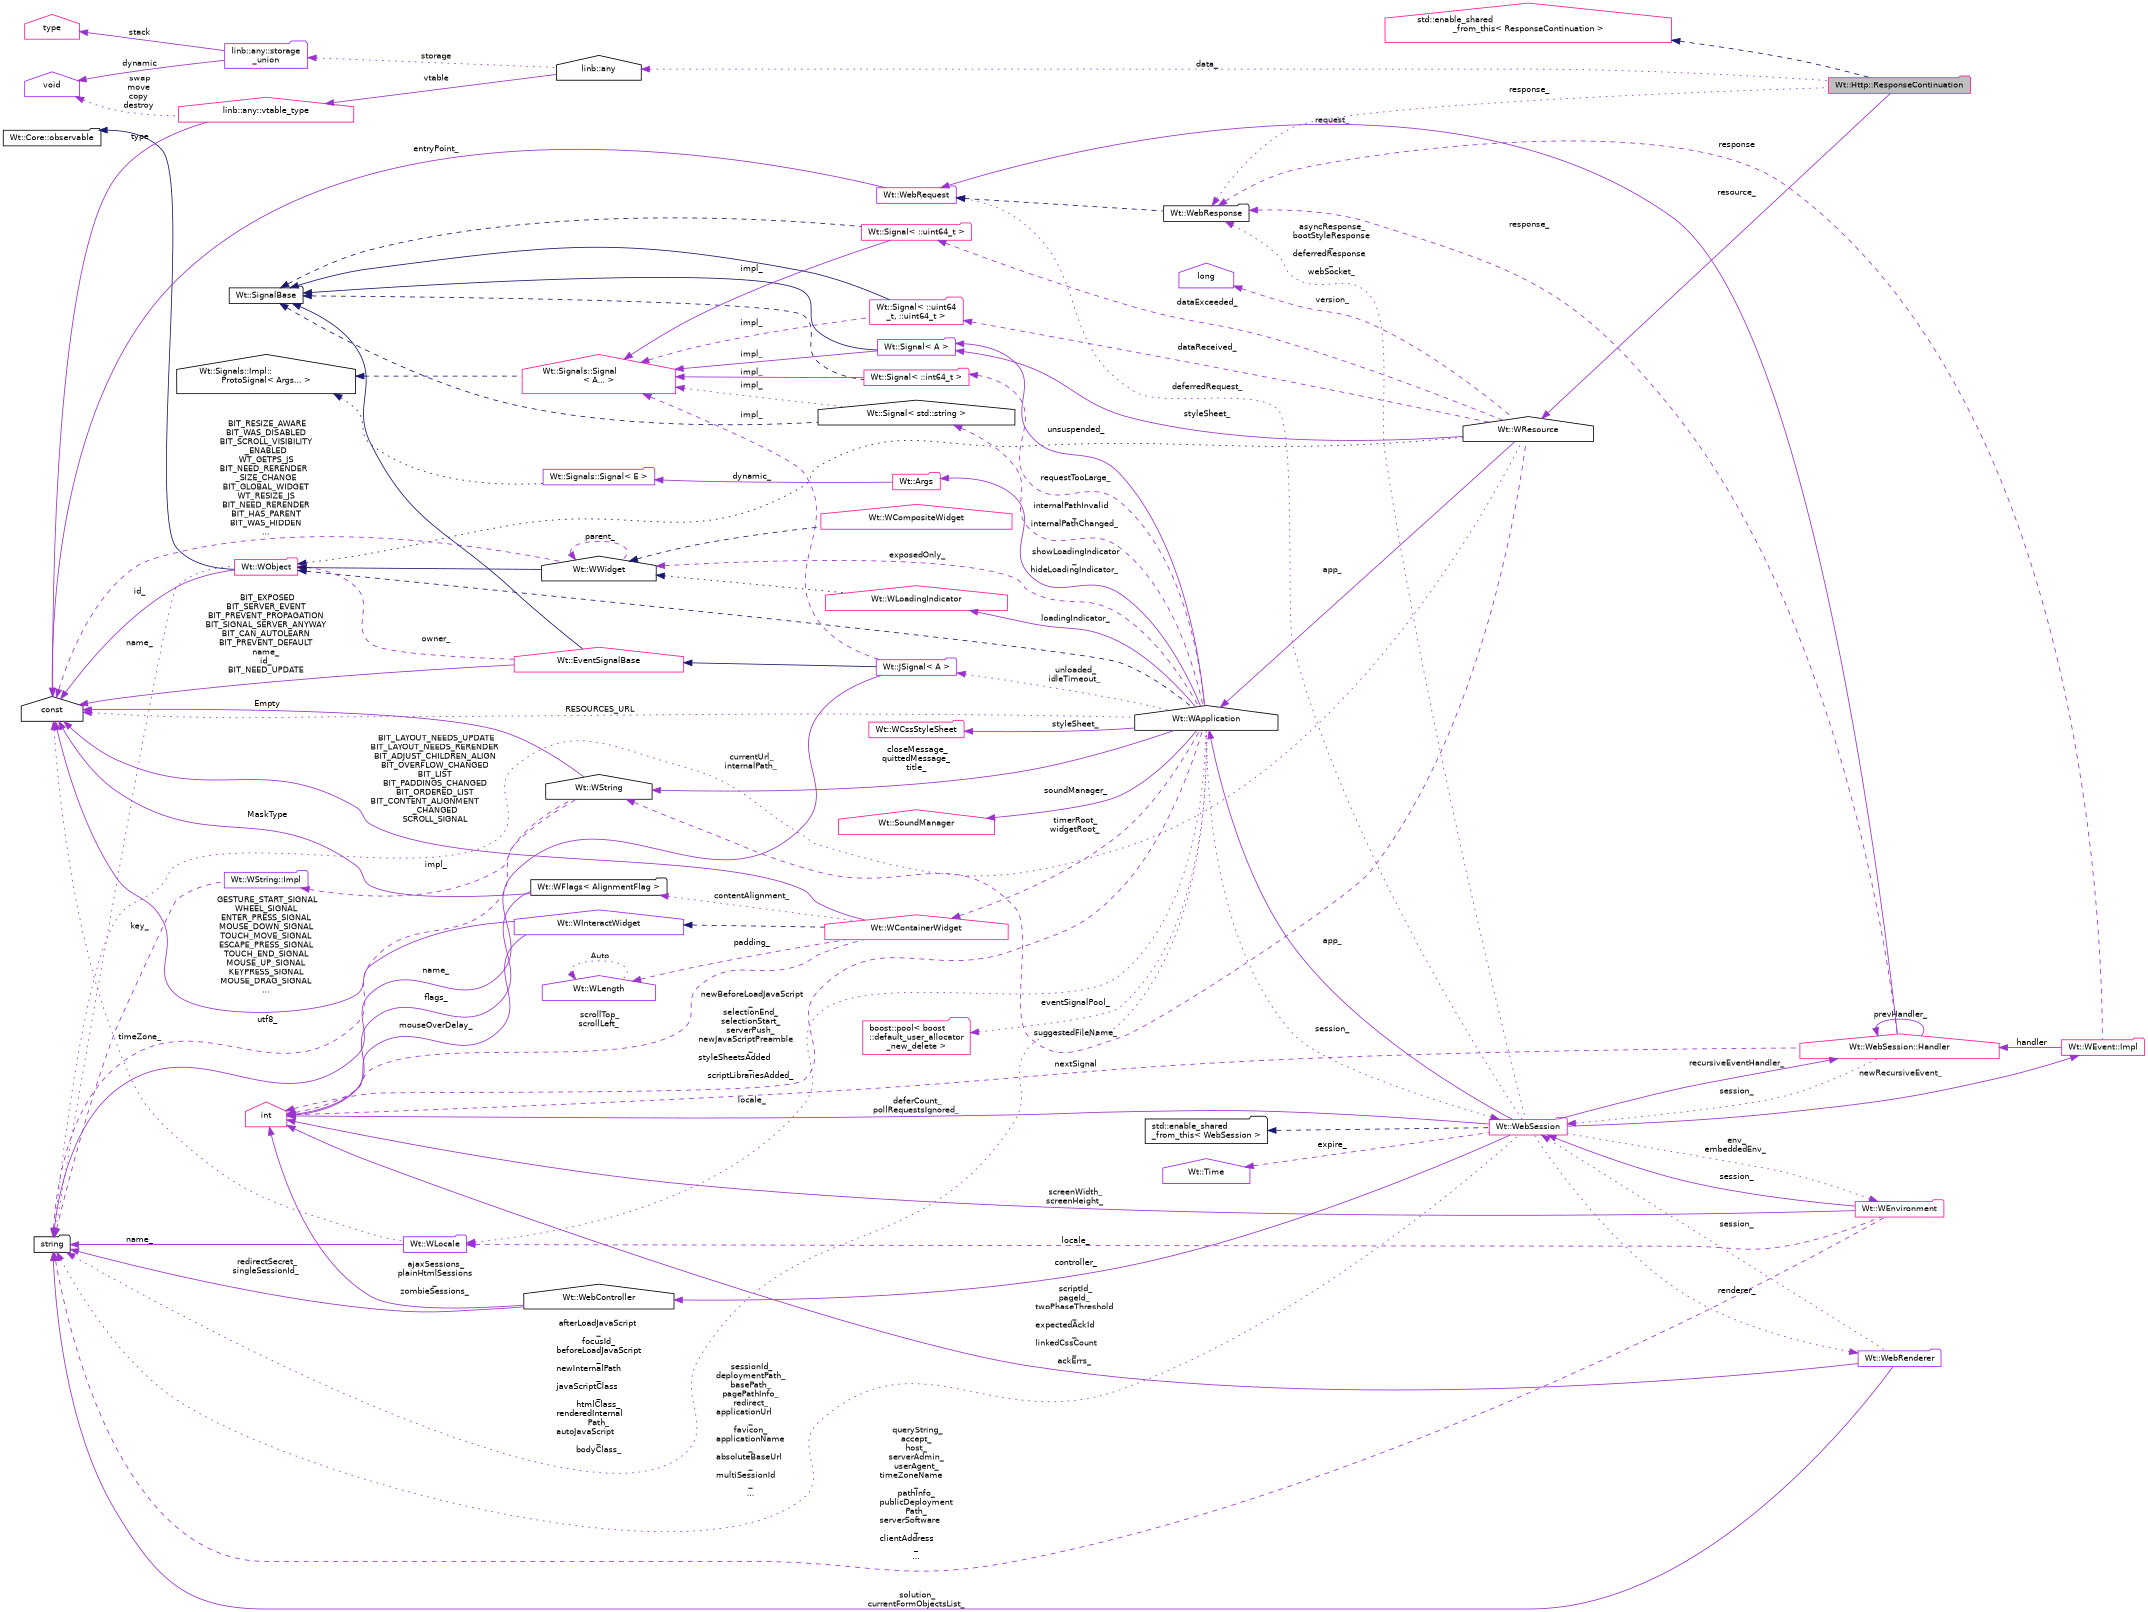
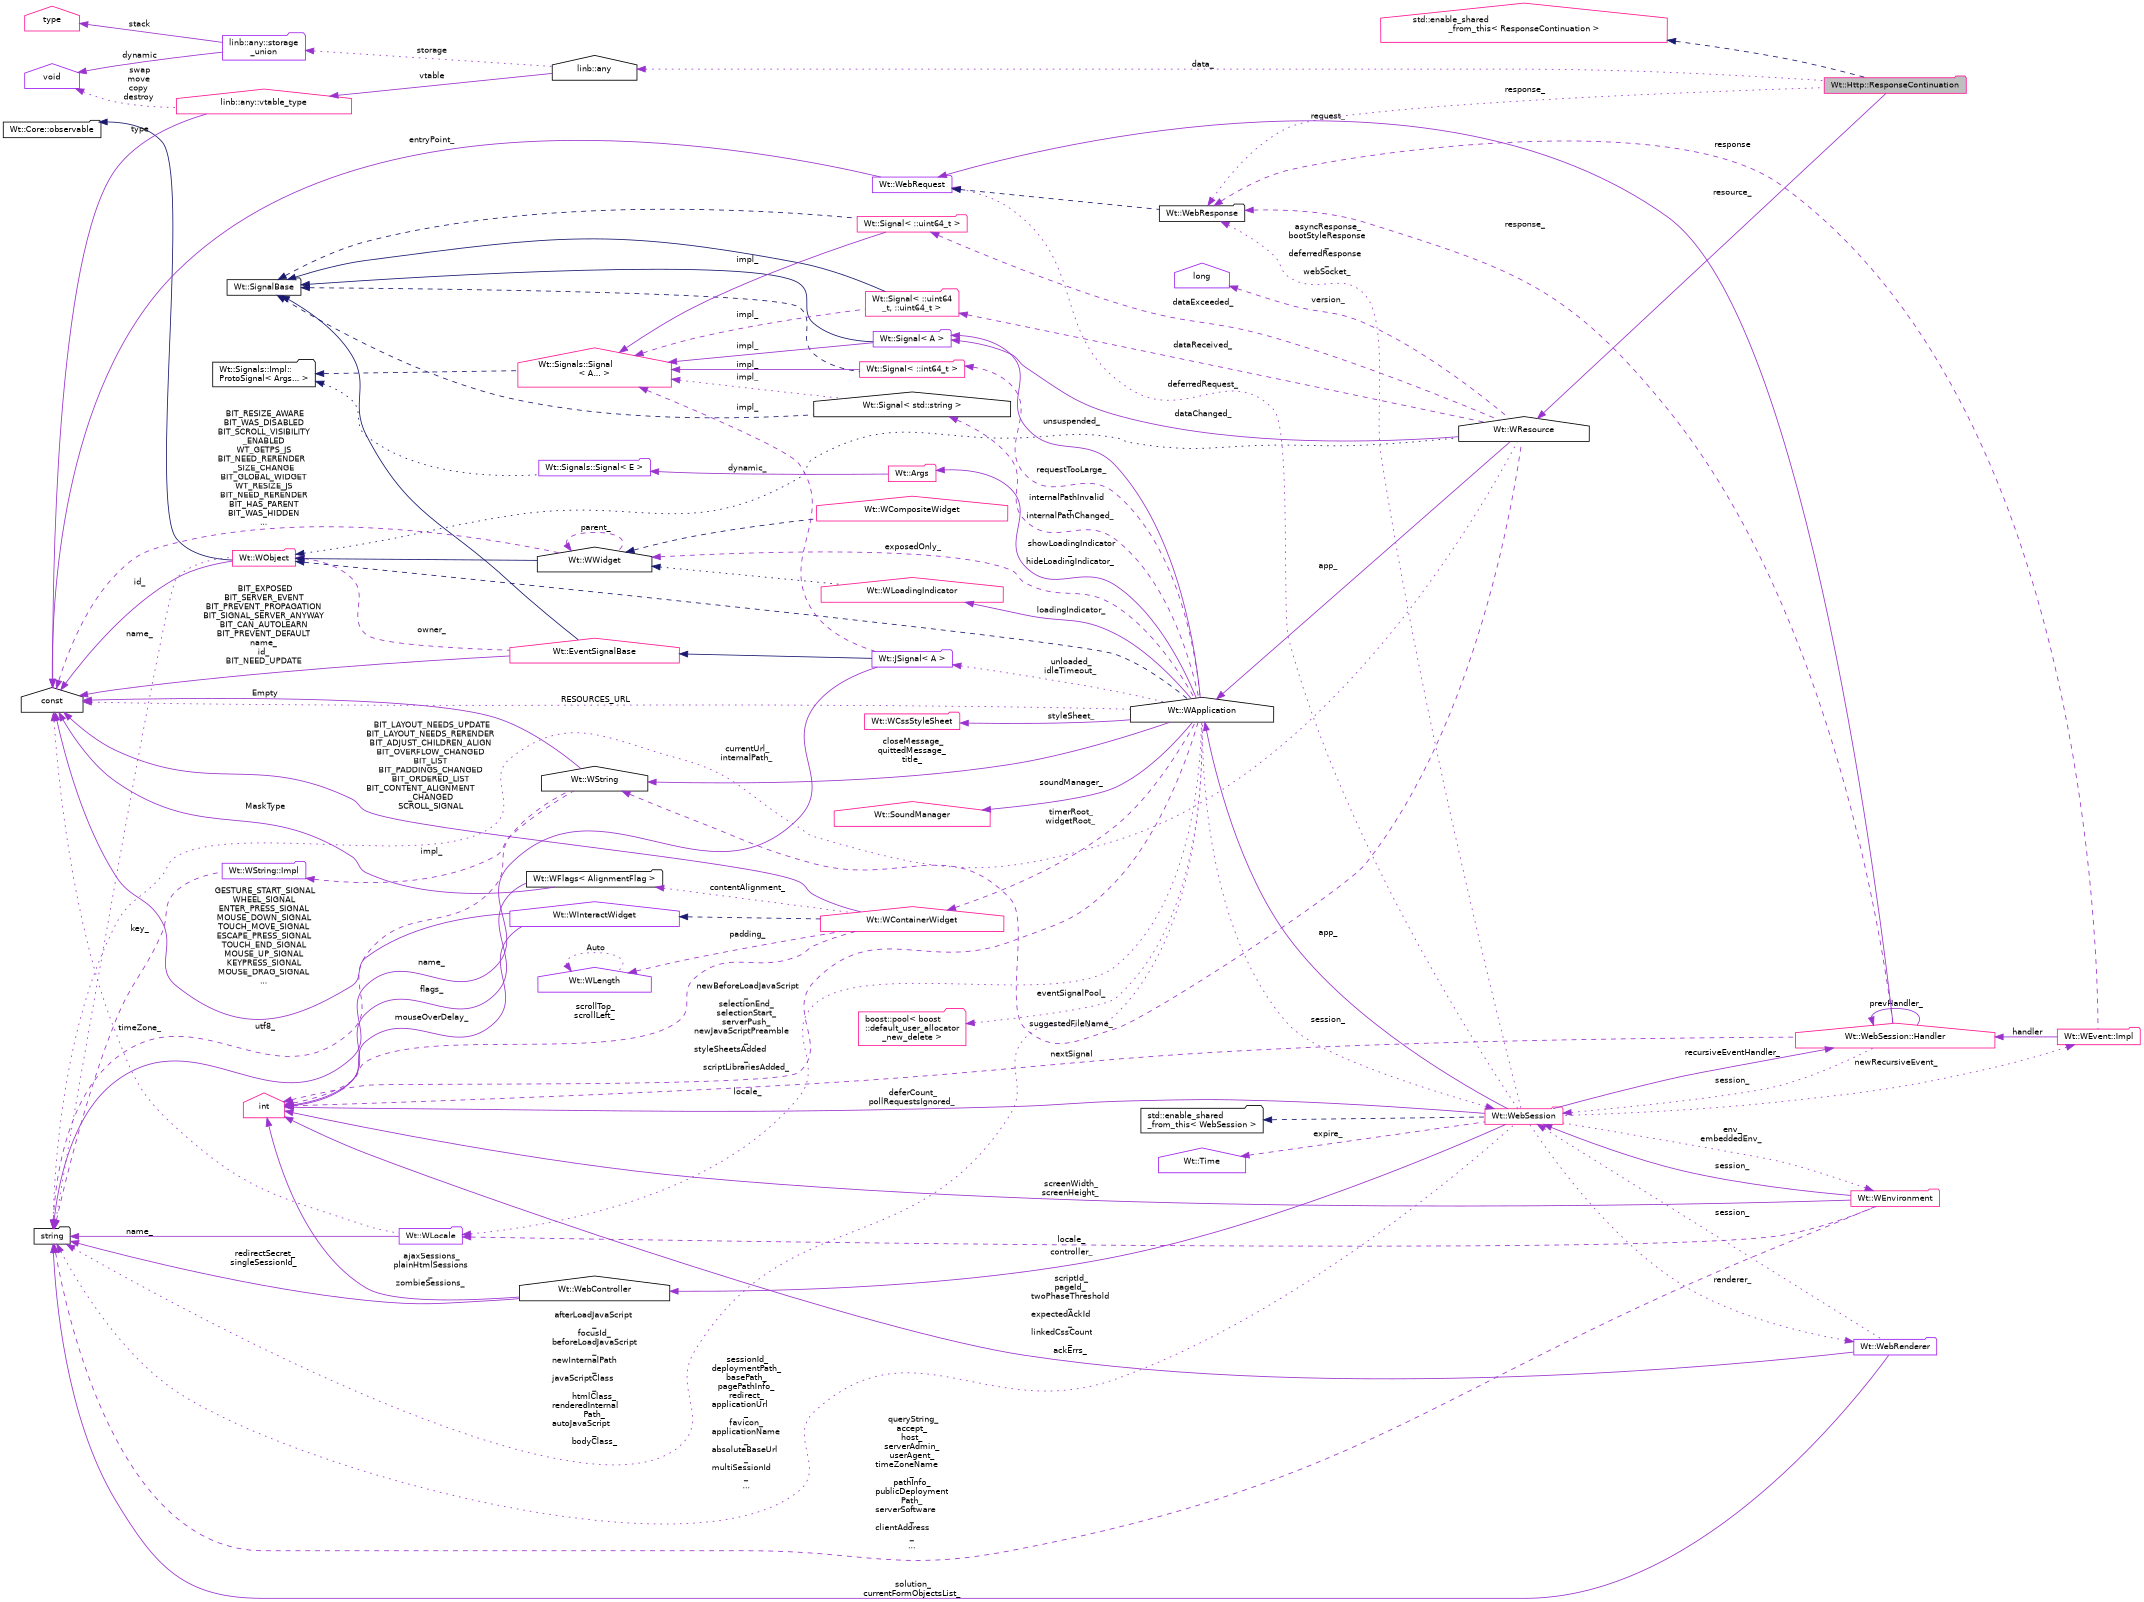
(266, 376) -> (264, 374)
(1206, 414) -> (1202, 414)
(1821, 1108) -> (1817, 1098)
